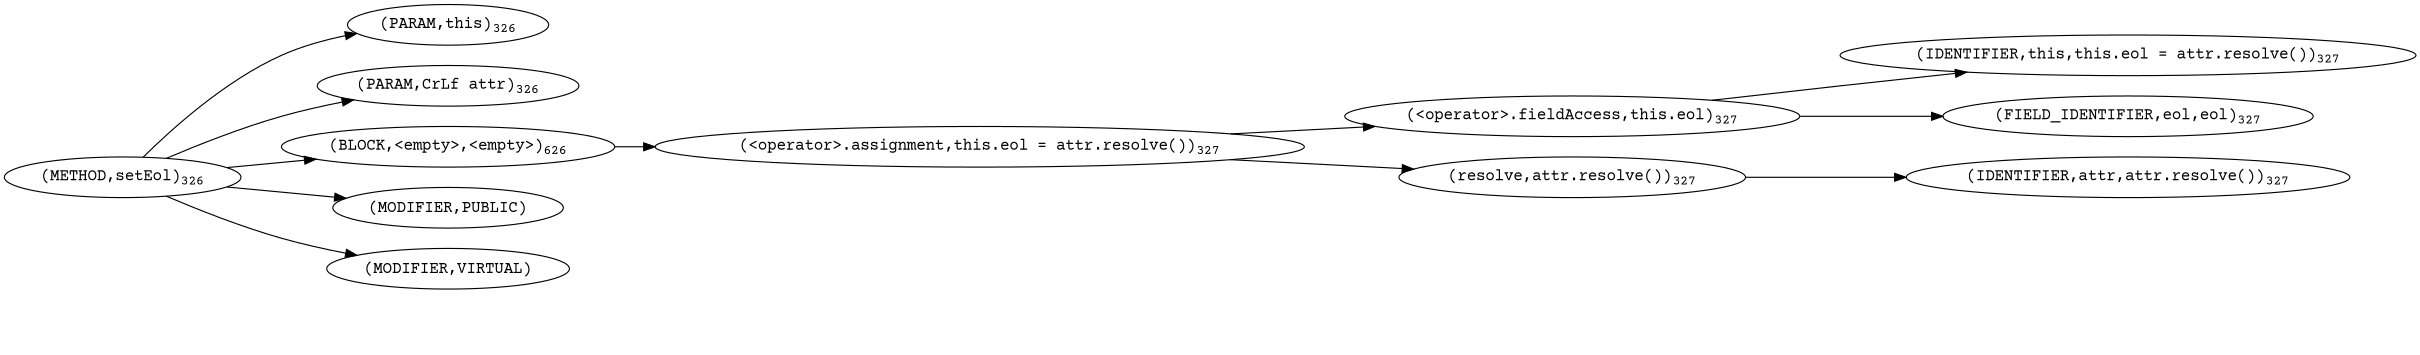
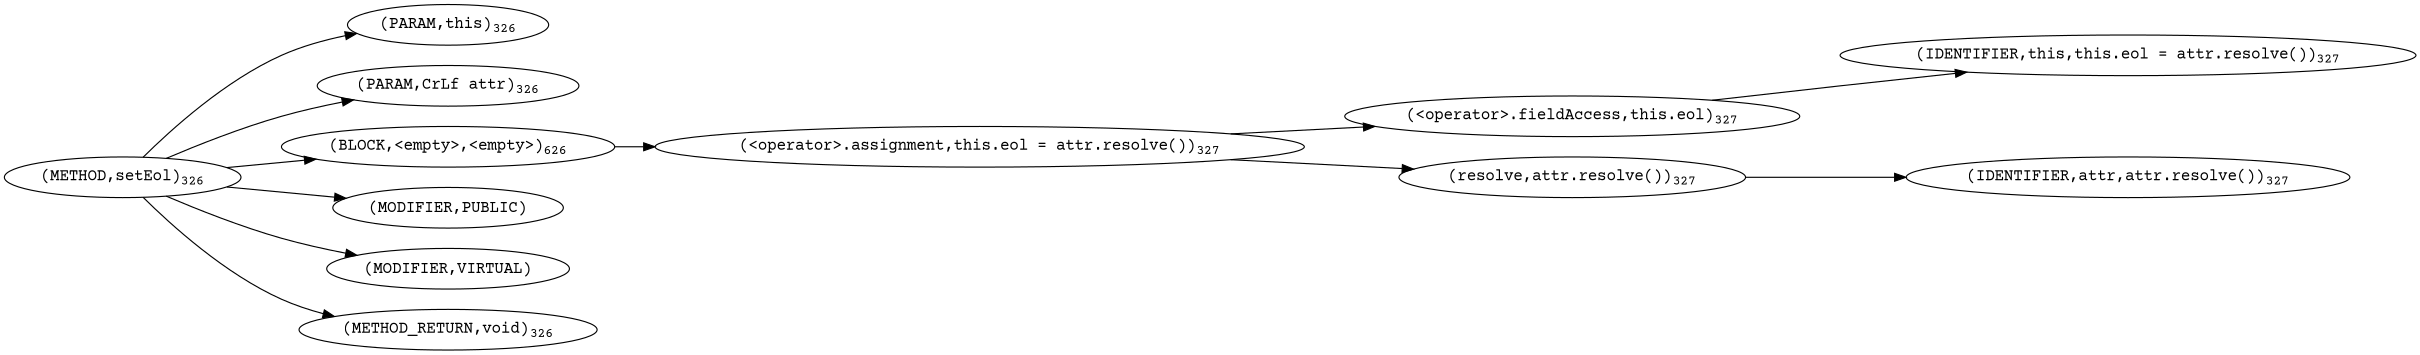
(2128, 116) -> none
none -> (448, 330)
